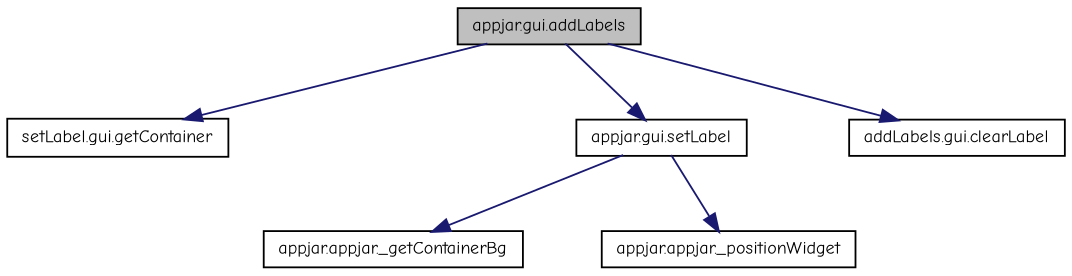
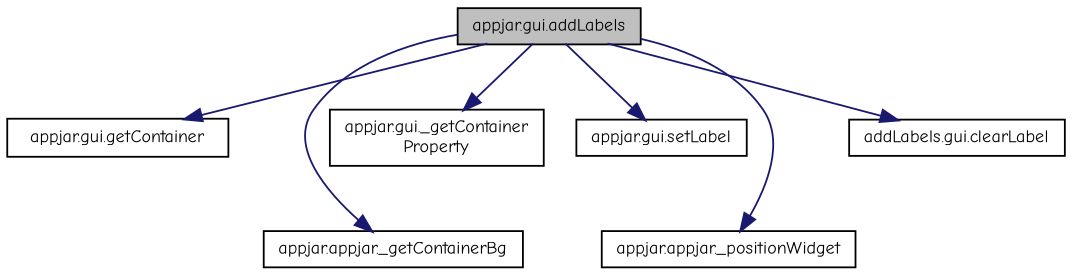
(118, 138) -> (118, 138)
none -> (437, 138)
(690, 186) -> (753, 97)
(536, 190) -> (325, 96)
